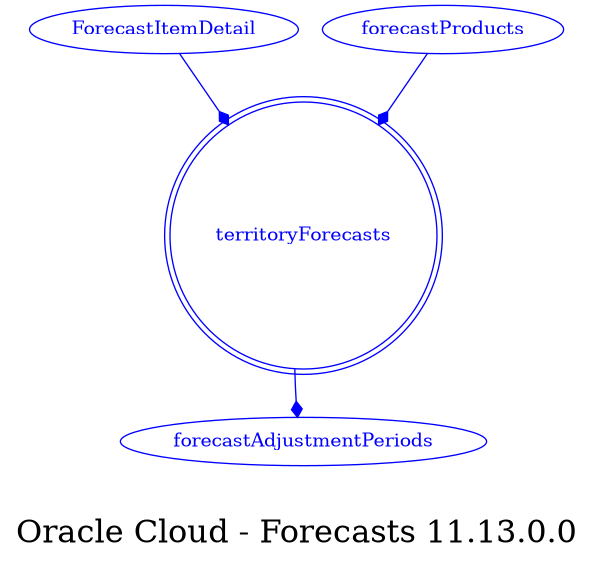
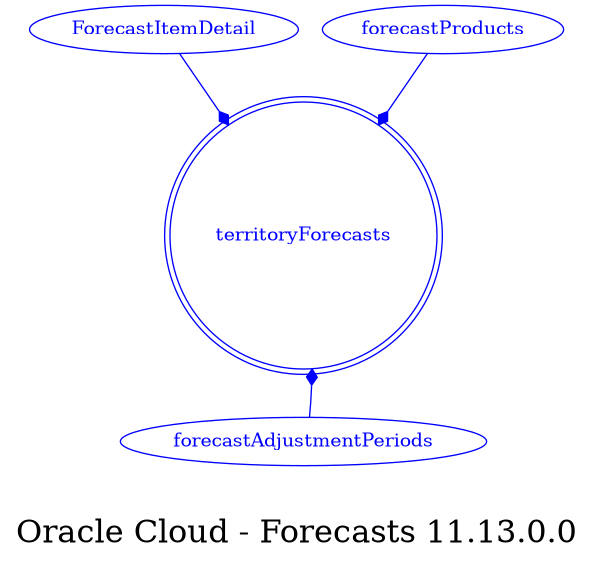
(295, 385) -> (311, 401)
